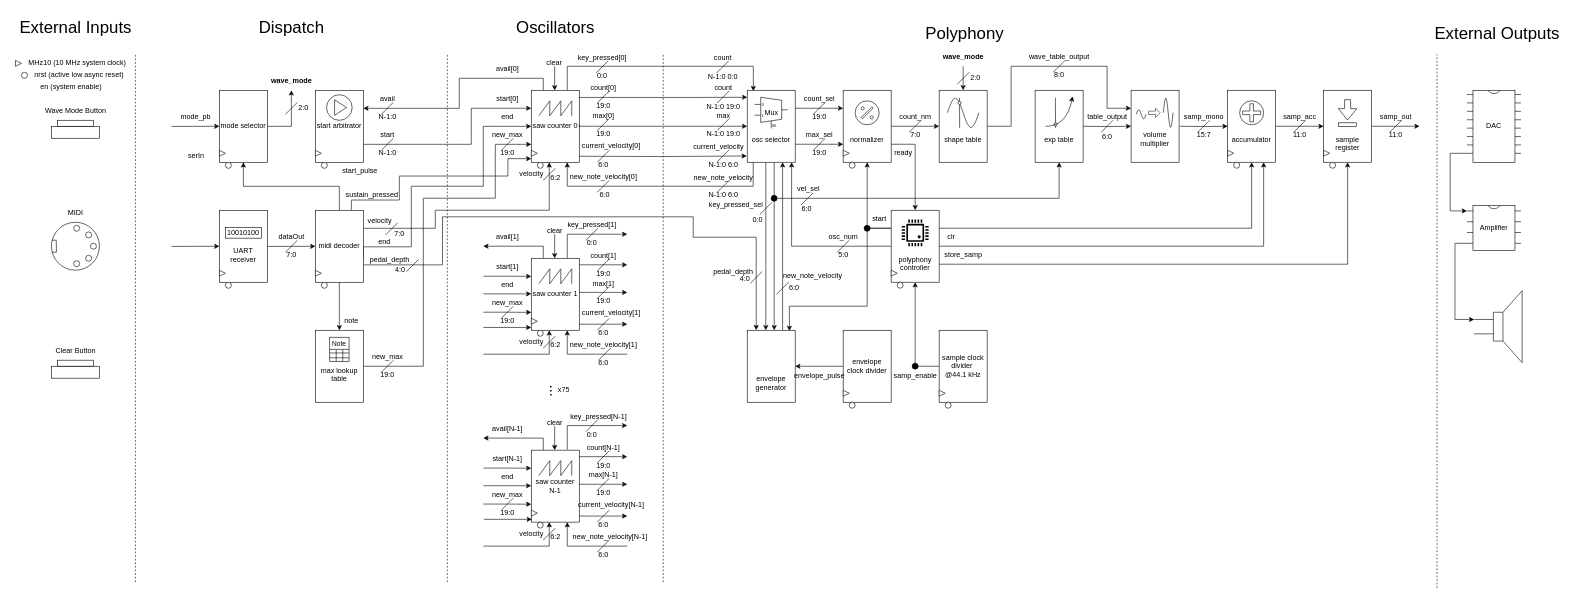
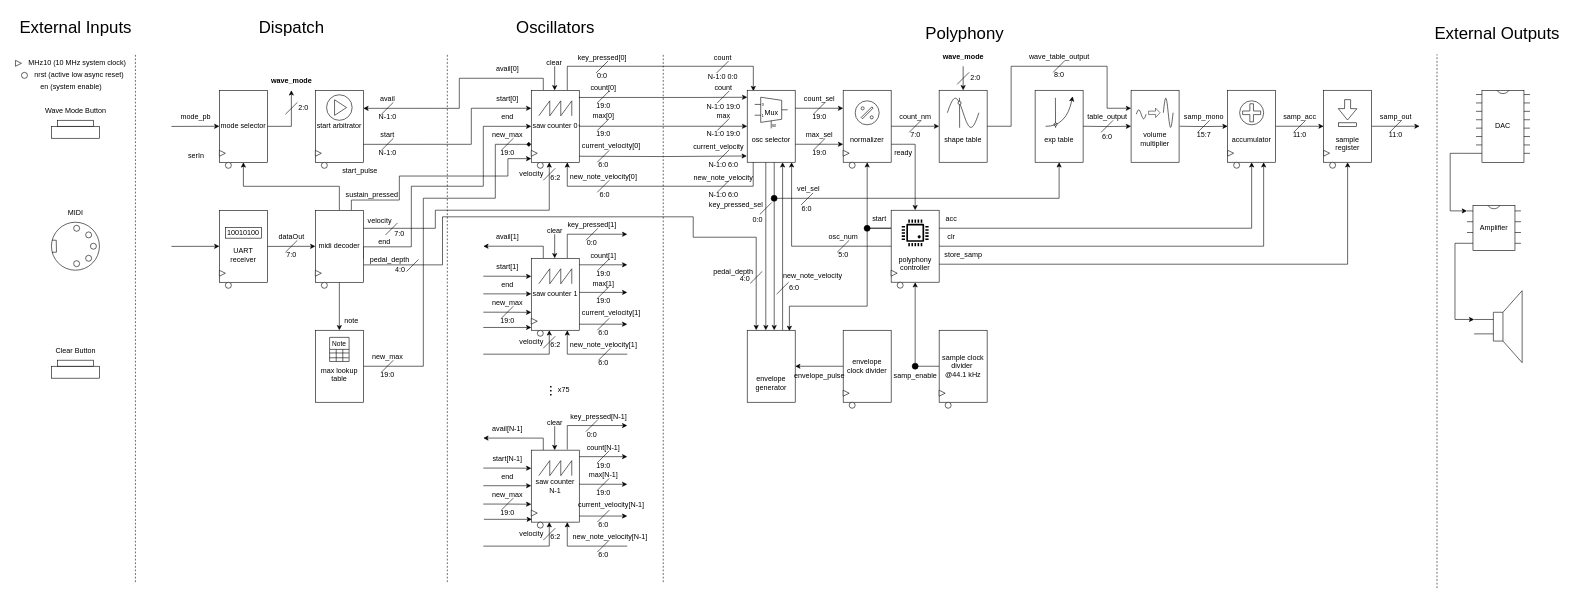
(1494, 126) -> (1503, 126)
(525, 144) -> (525, 144)
none -> (951, 219)
